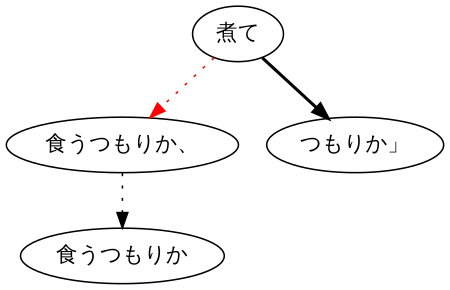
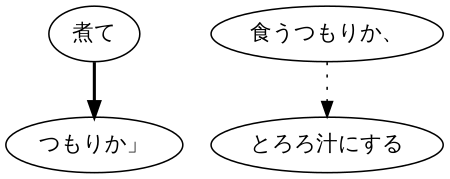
(188, 82) -> none
(122, 256) -> (327, 145)
